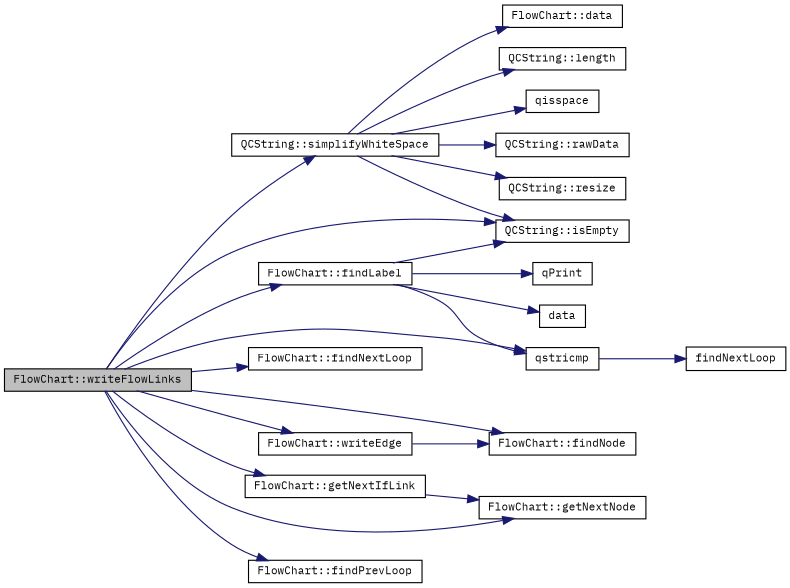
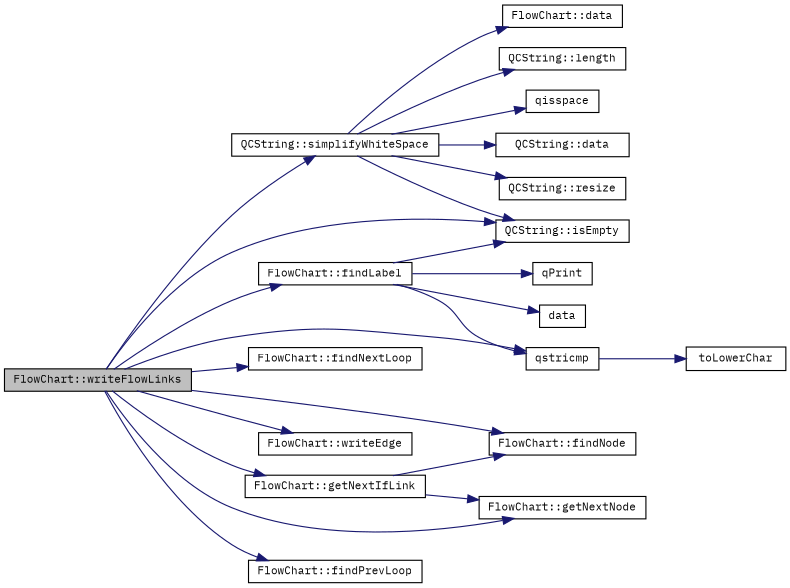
(563, 145) -> (563, 145)
(736, 359) -> (736, 359)
(445, 444) -> (443, 466)
